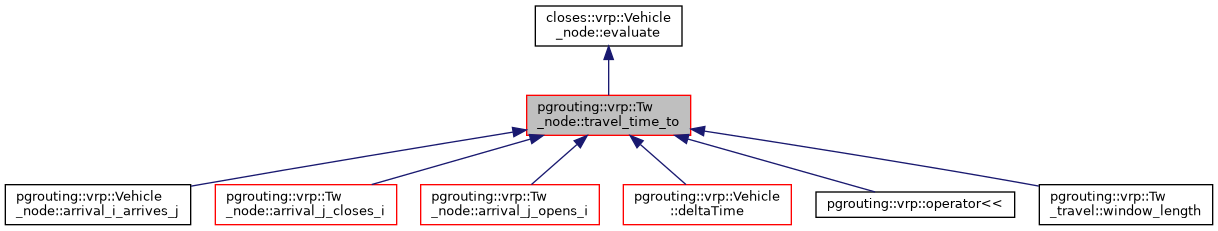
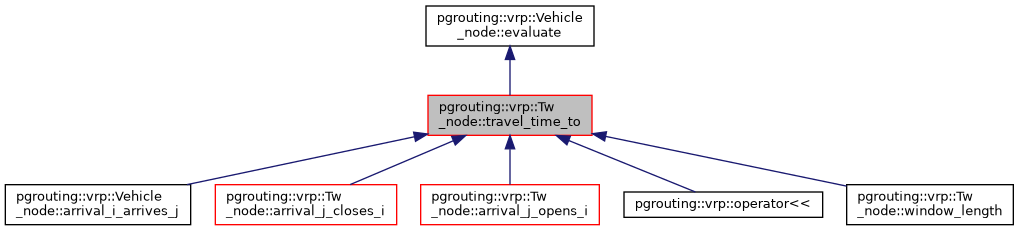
(609, 26) -> (510, 26)
(707, 205) -> none
(1126, 205) -> (930, 205)
